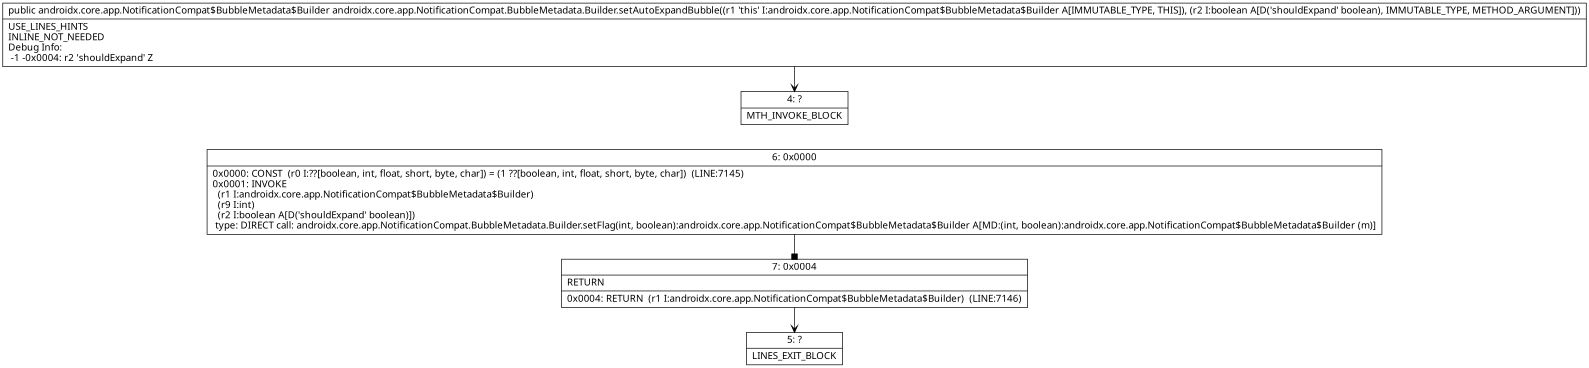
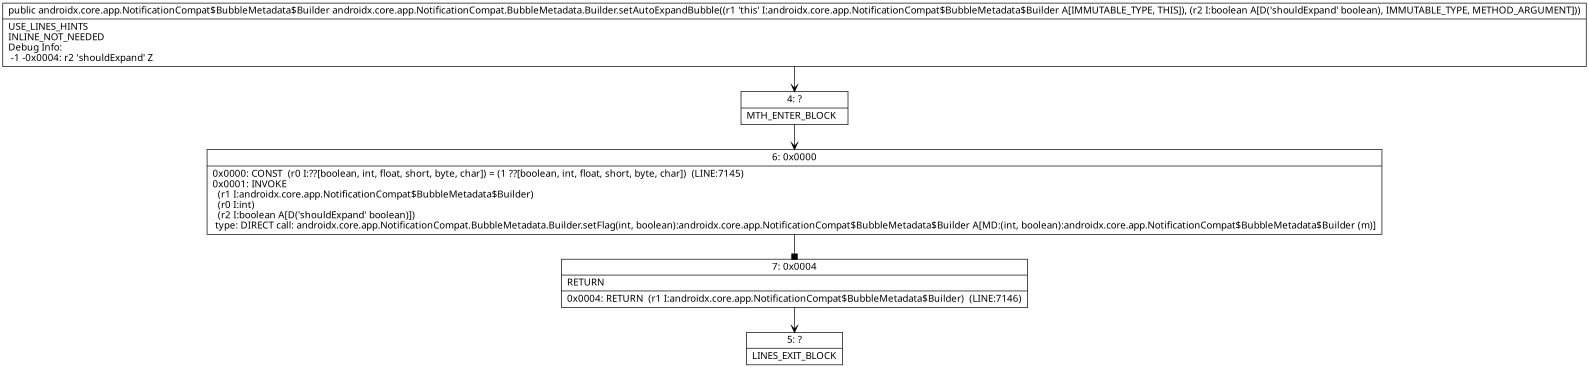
(795, 116) -> (791, 116)
none -> (795, 134)
(234, 205) -> (234, 205)
